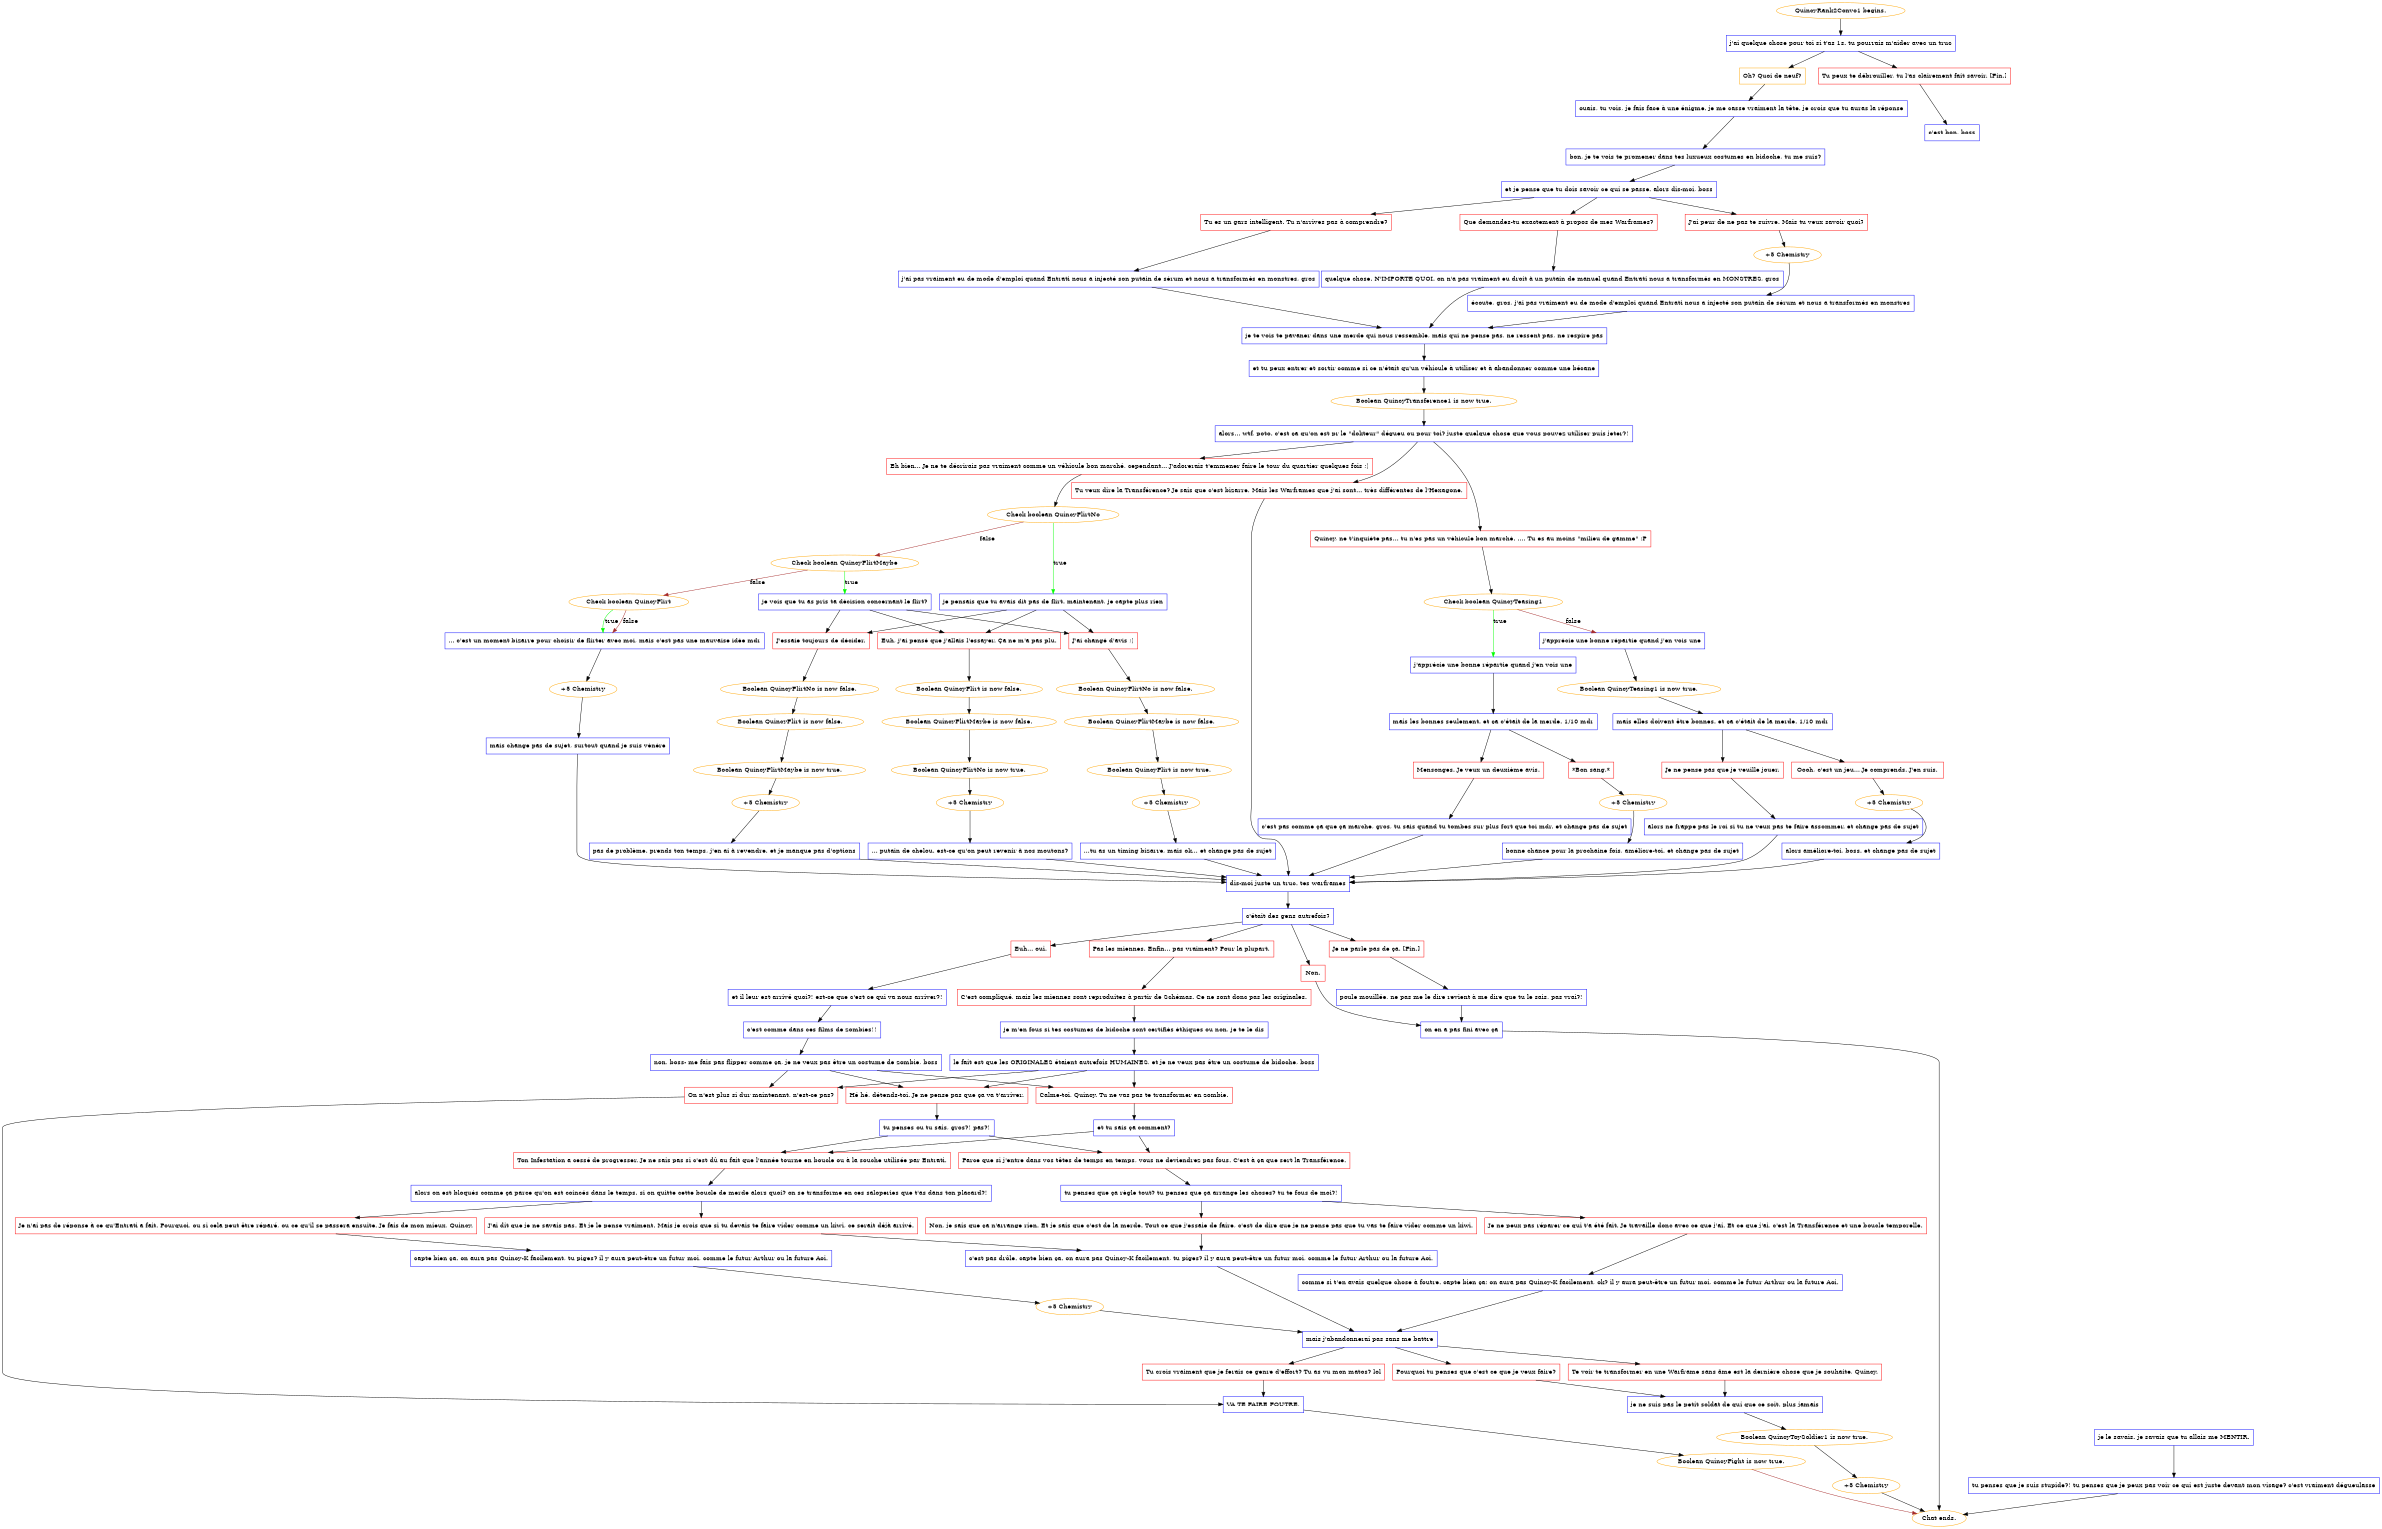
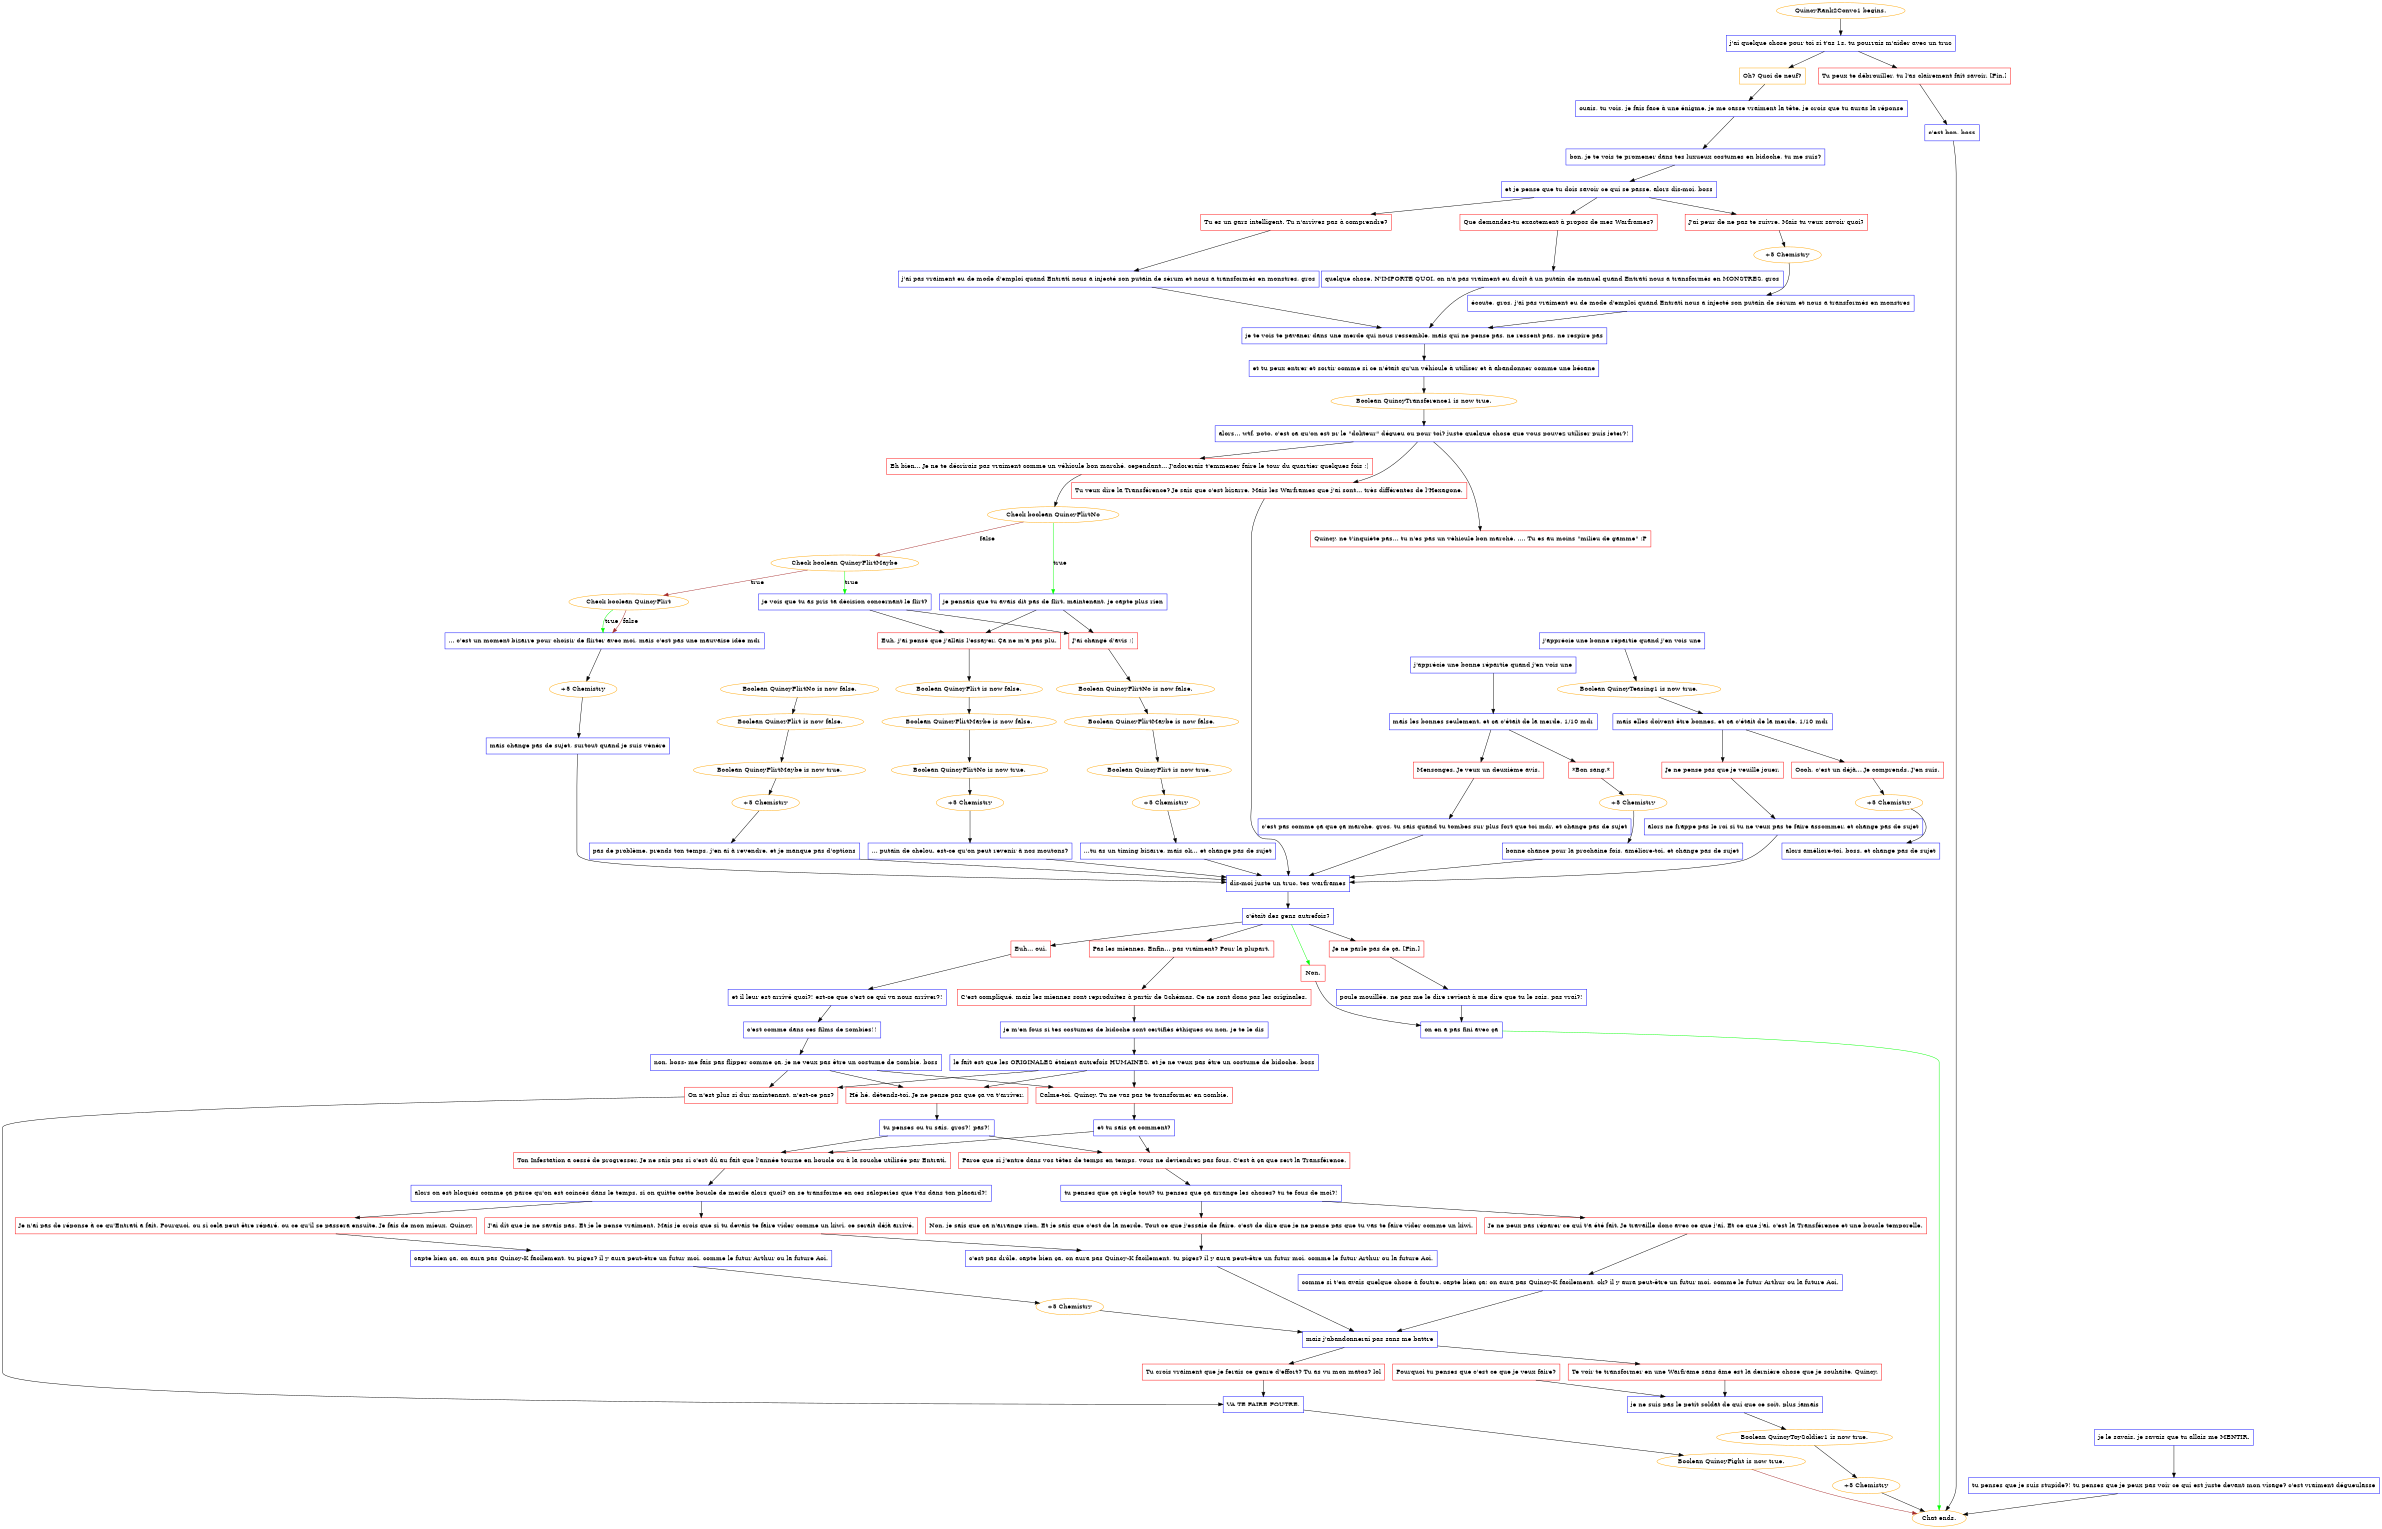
(758, 583) -> (758, 583)
(1493, 602) -> none
(821, 641) -> none
(1868, 770) -> (1868, 770)
none -> (1956, 825)
(1625, 875) -> none
(1300, 943) -> (1300, 943)
(1939, 1064) -> (1939, 1064)
(1421, 1355) -> none
